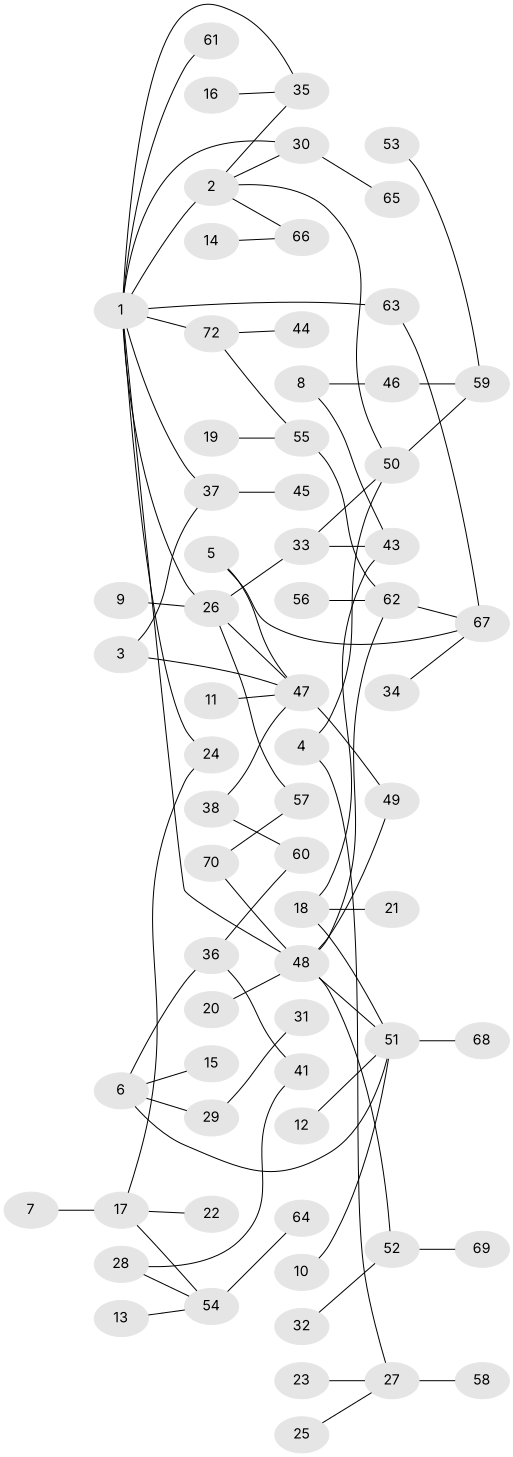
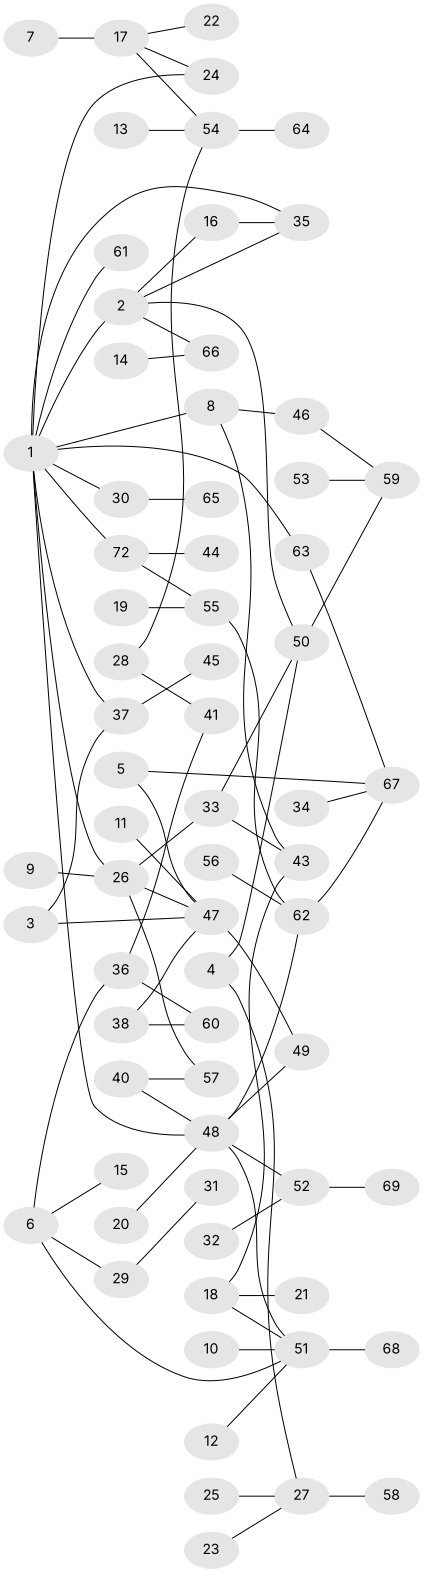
(257, 166) -> (167, 265)
none -> (121, 430)
(212, 863) -> (121, 1079)
